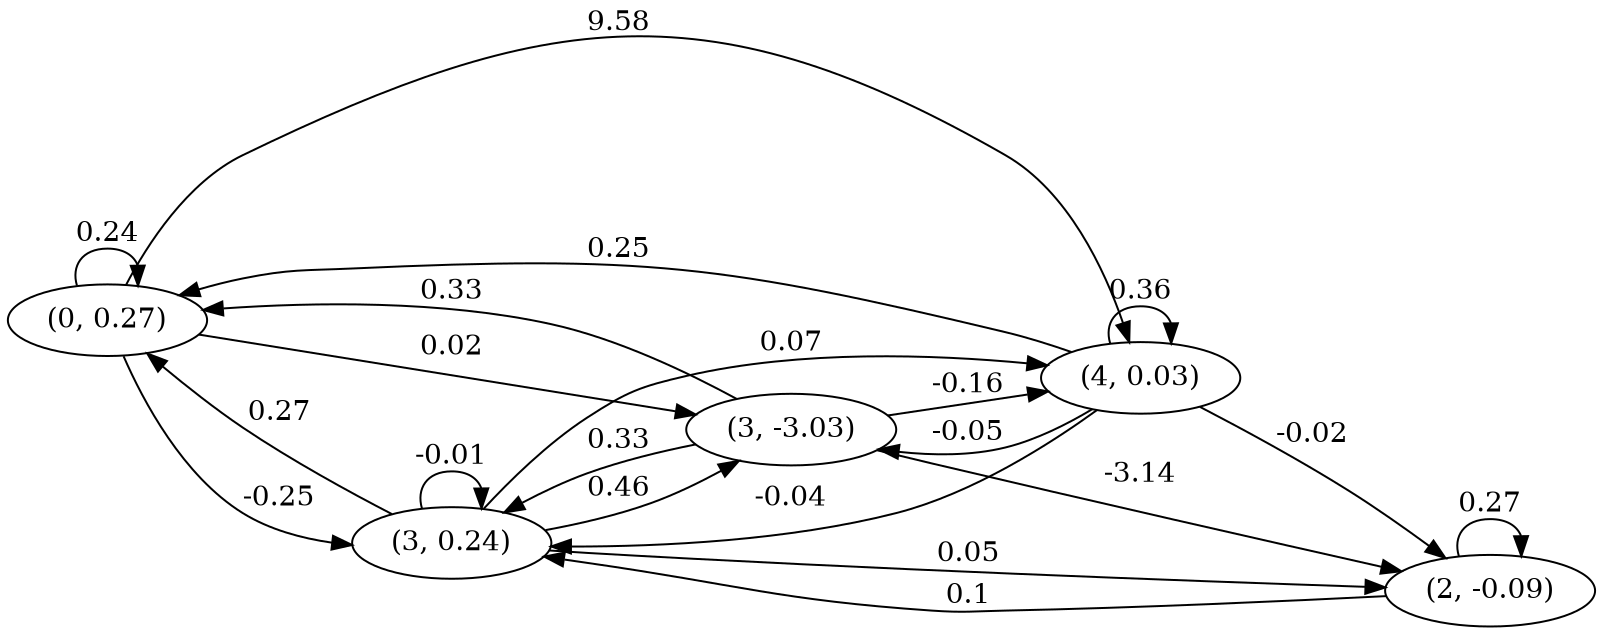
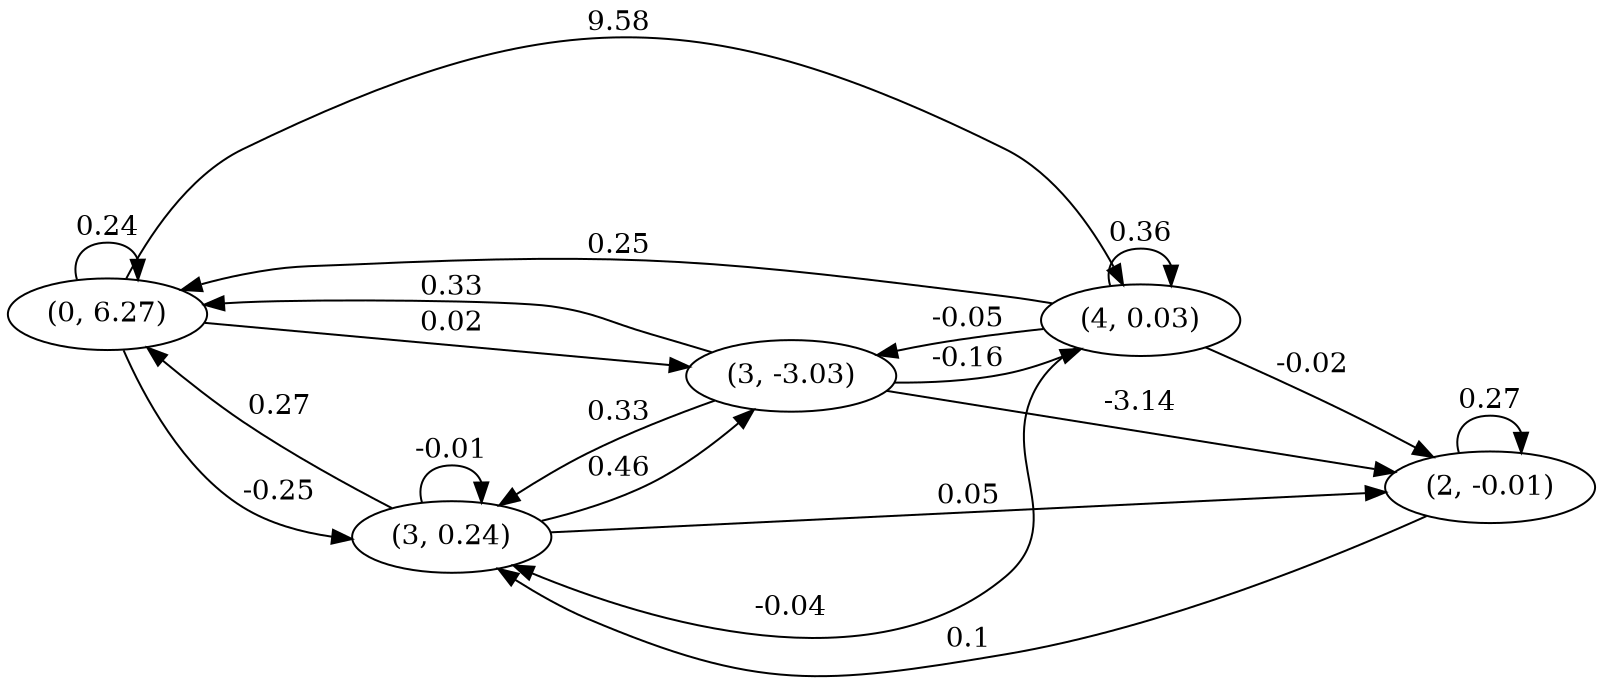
(107, 320) -> (107, 314)
(733, 367) -> none
(1490, 591) -> (1490, 487)
